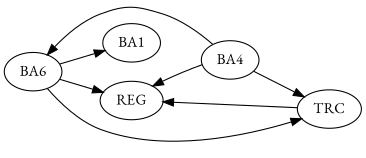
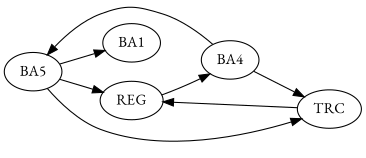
(33, 72) -> (33, 72)
(182, 73) -> (181, 87)
